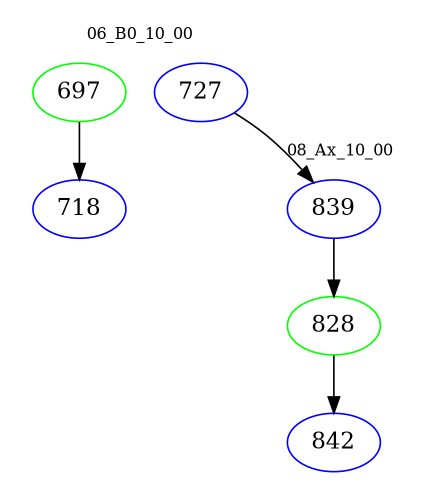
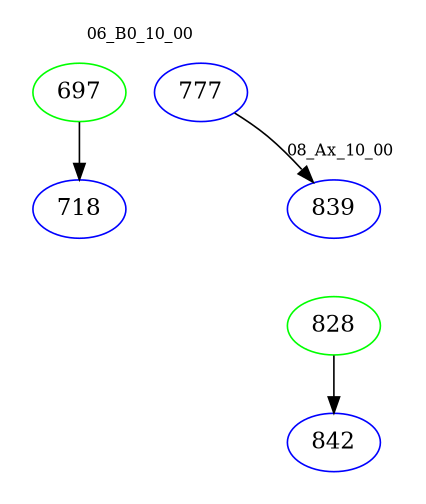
(201, 92) -> (201, 92)
(334, 259) -> none
